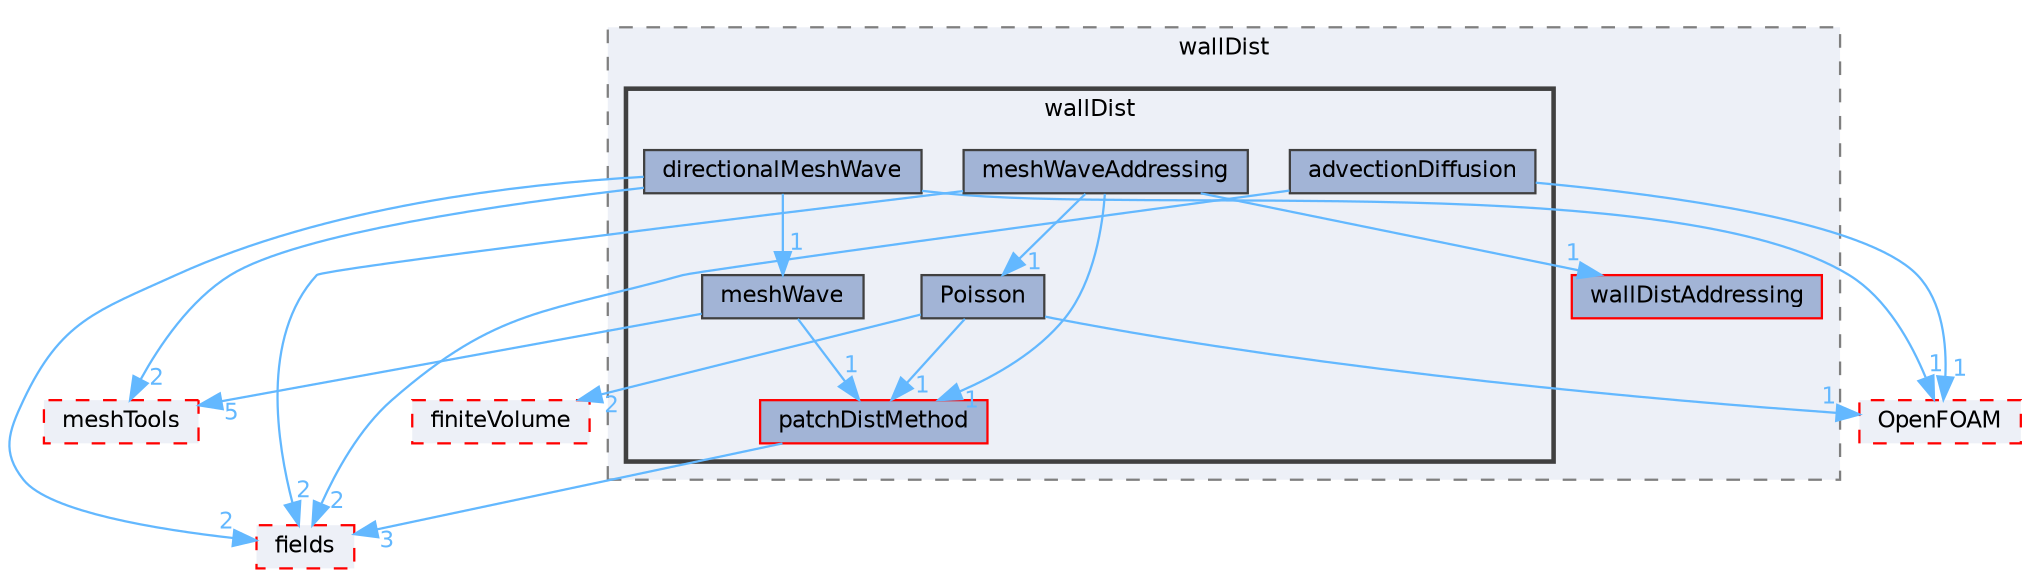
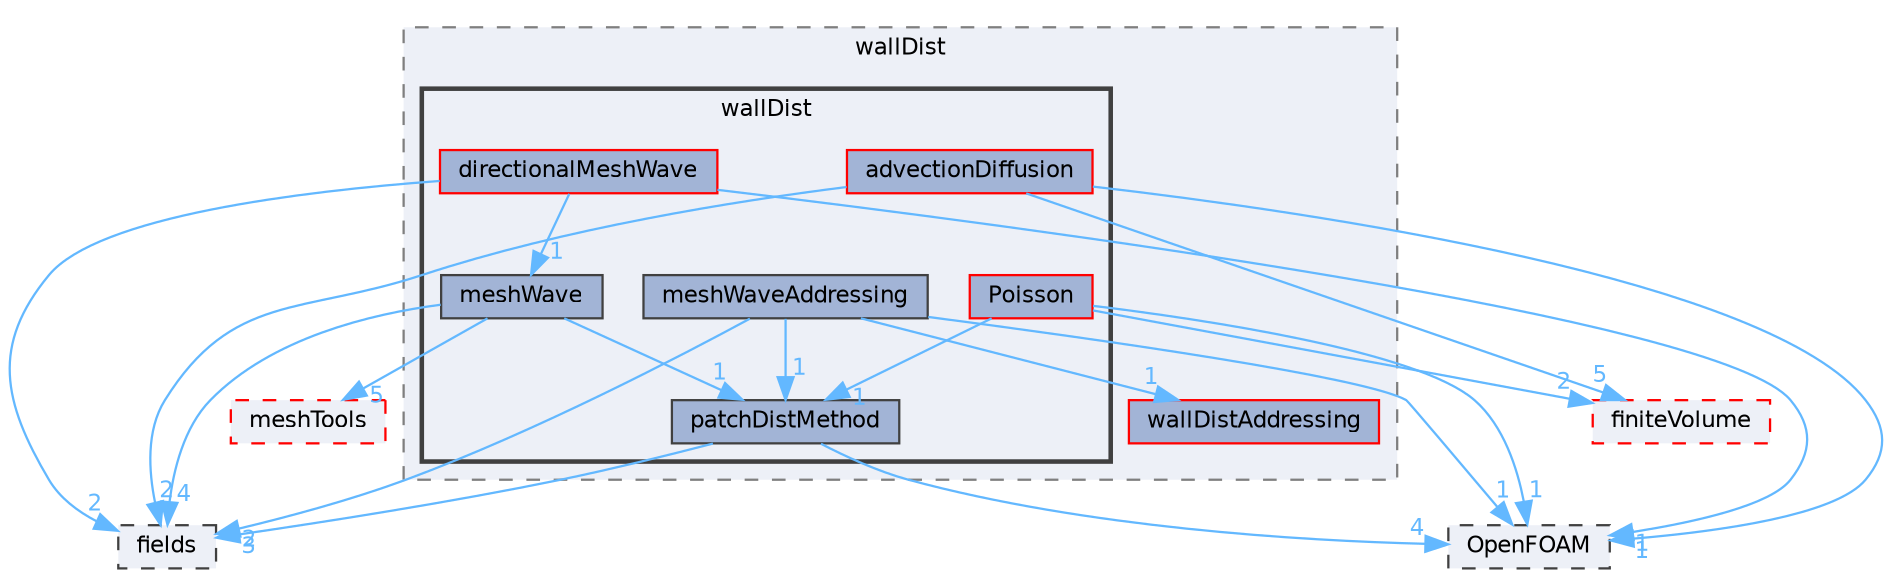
(783, 172) -> (579, 172)
(1413, 172) -> (970, 172)
(366, 231) -> none
(1039, 239) -> (1238, 362)
none -> (1315, 293)
(983, 297) -> (1031, 297)
none -> (267, 358)
(874, 422) -> (786, 422)
(1940, 422) -> (1529, 547)
none -> (1118, 520)
(305, 547) -> (167, 547)
